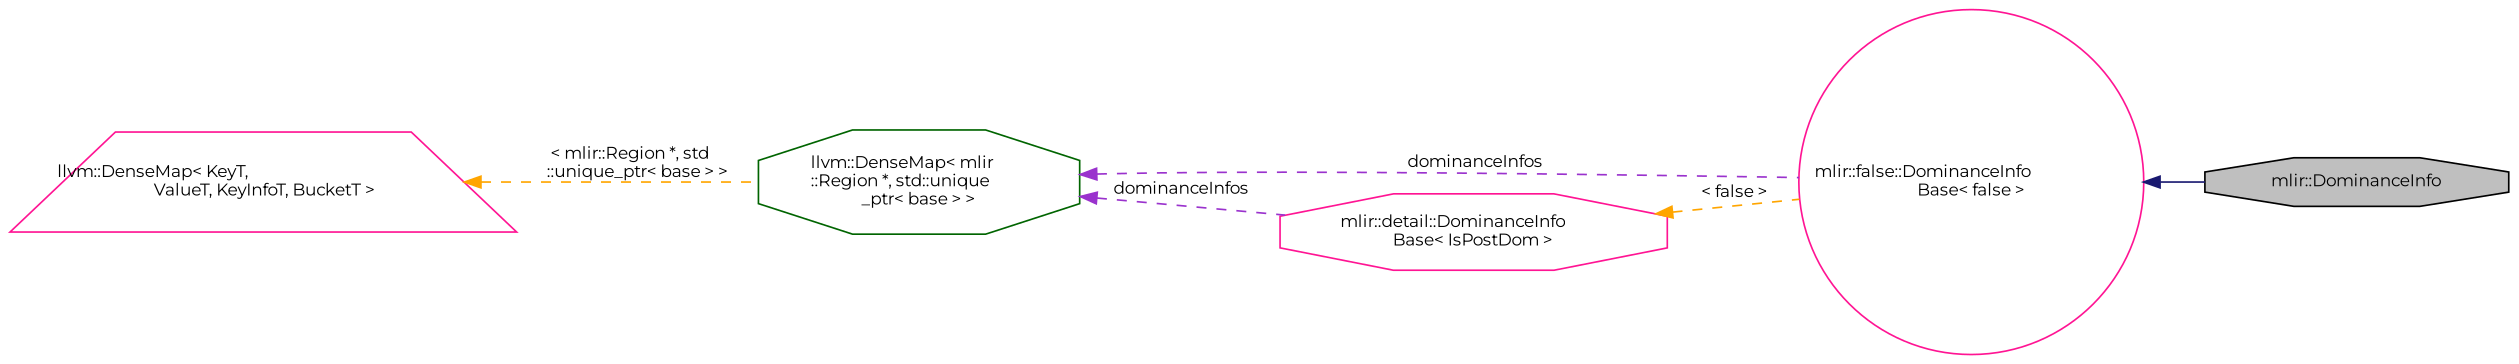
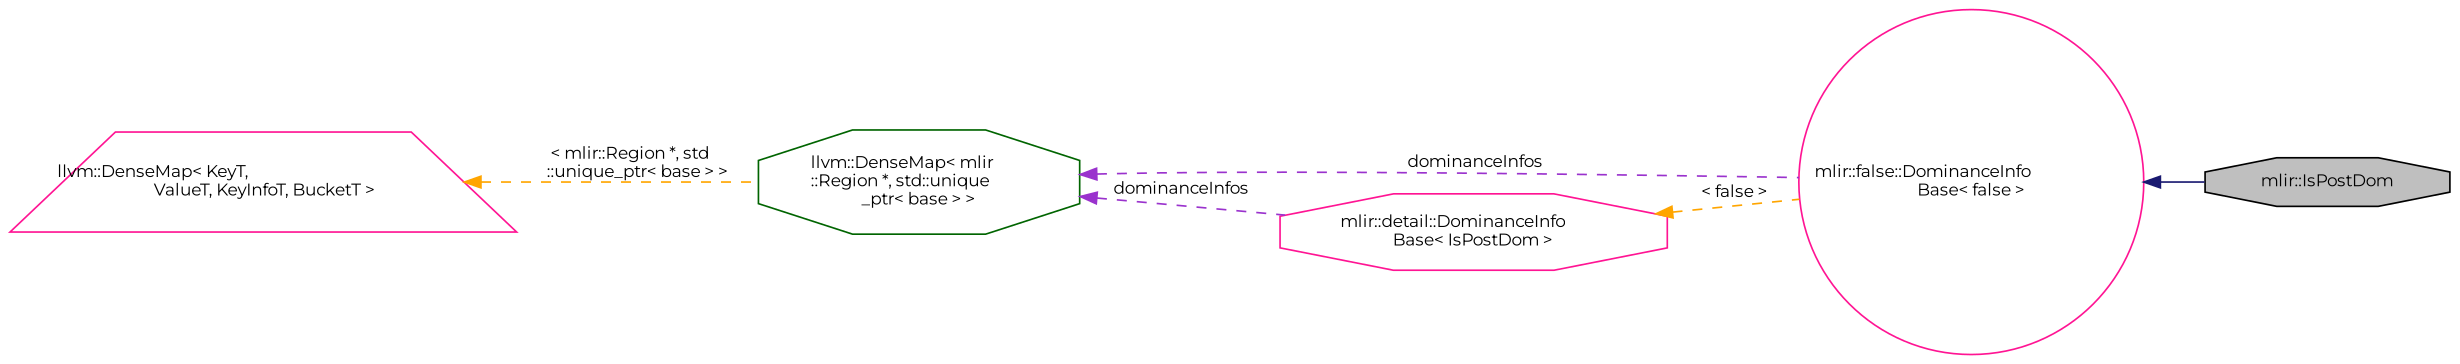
(2357, 182) -> (2328, 182)
